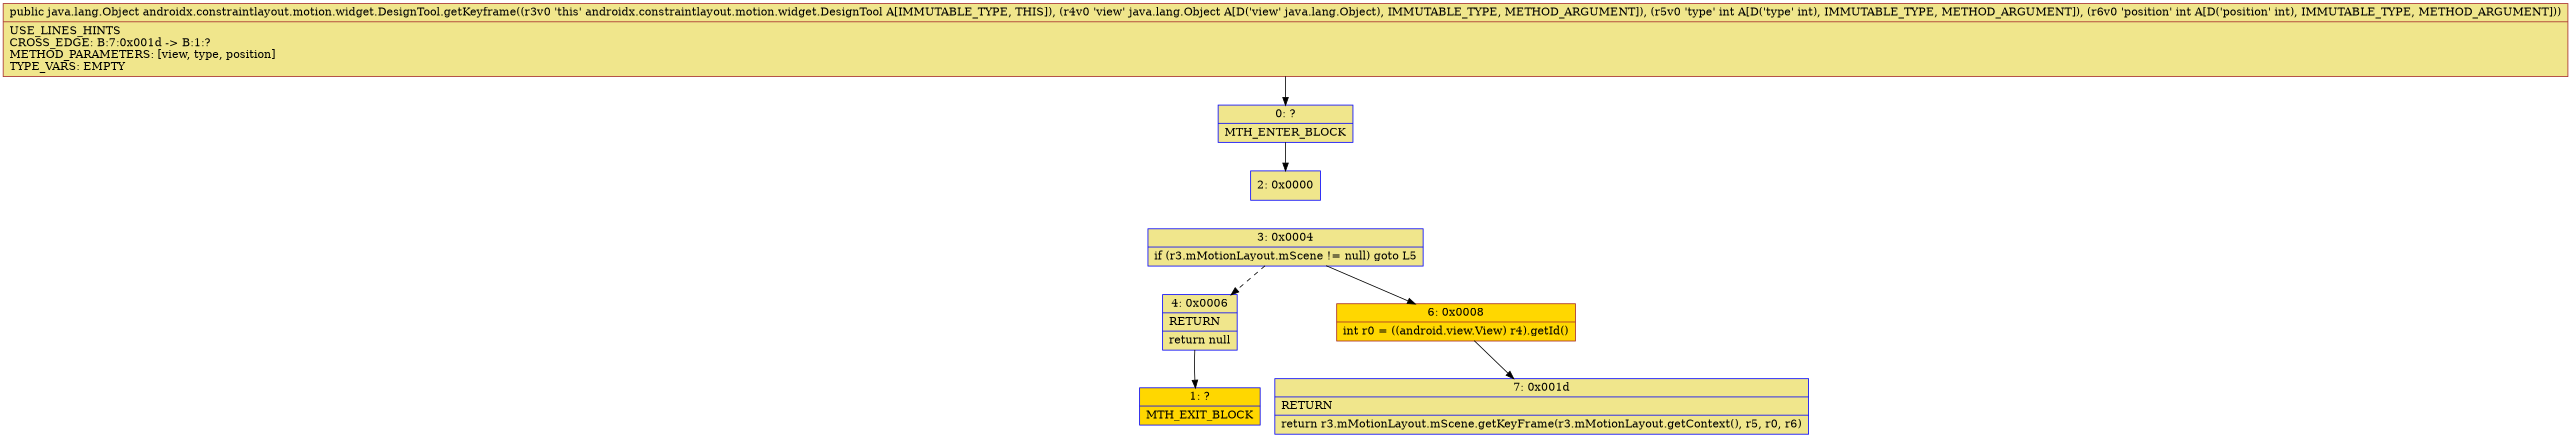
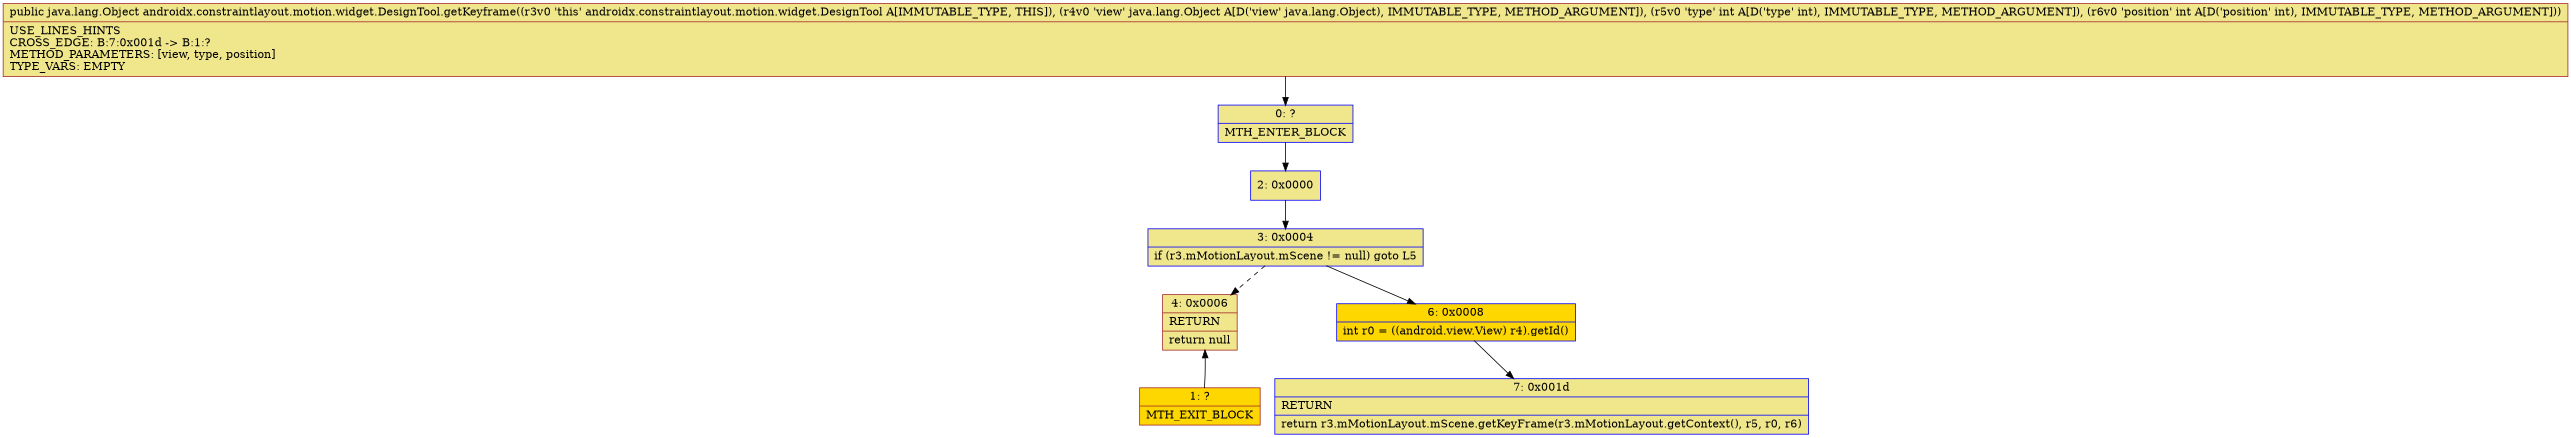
none -> (1286, 211)
(1200, 322) -> (1200, 322)
(1456, 322) -> (1456, 322)
(1195, 365) -> (1205, 373)
(1200, 406) -> (1200, 406)
